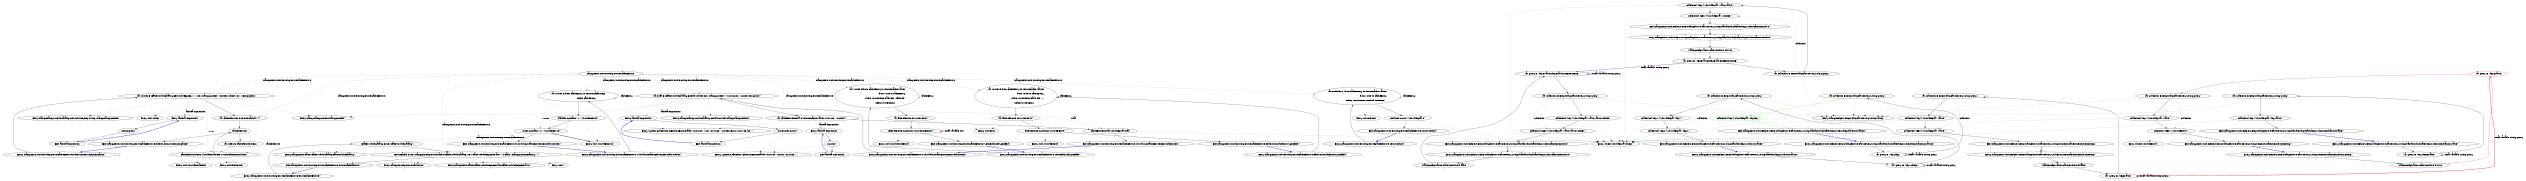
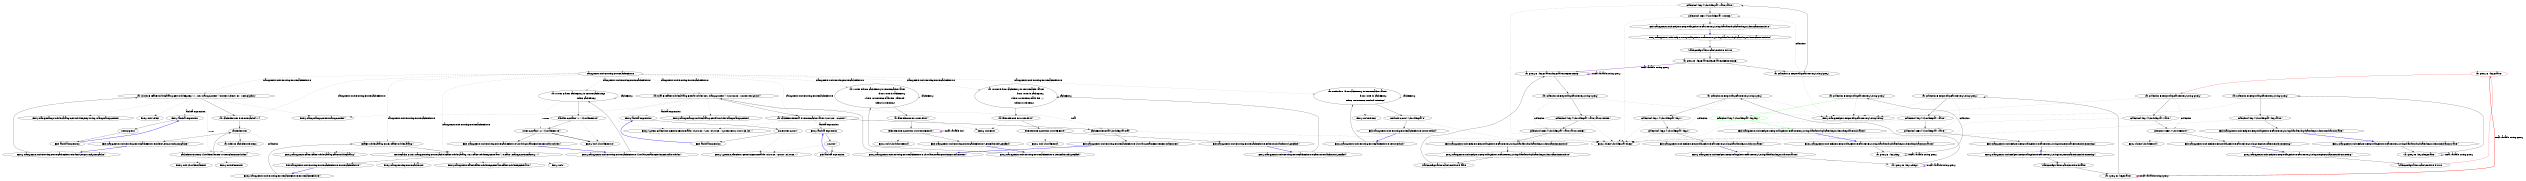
(466, 137) -> (456, 77)
(273, 144) -> (273, 144)
